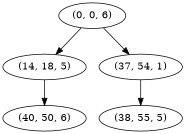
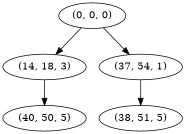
(92, 16) -> (92, 16)
(45, 67) -> (45, 67)
(45, 118) -> (45, 118)
(141, 118) -> (141, 118)
